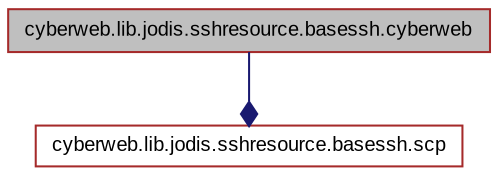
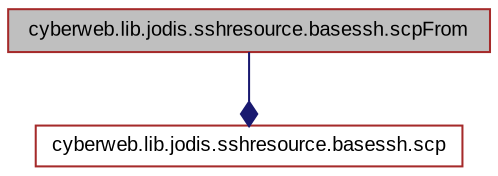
(249, 31) -> (249, 31)
